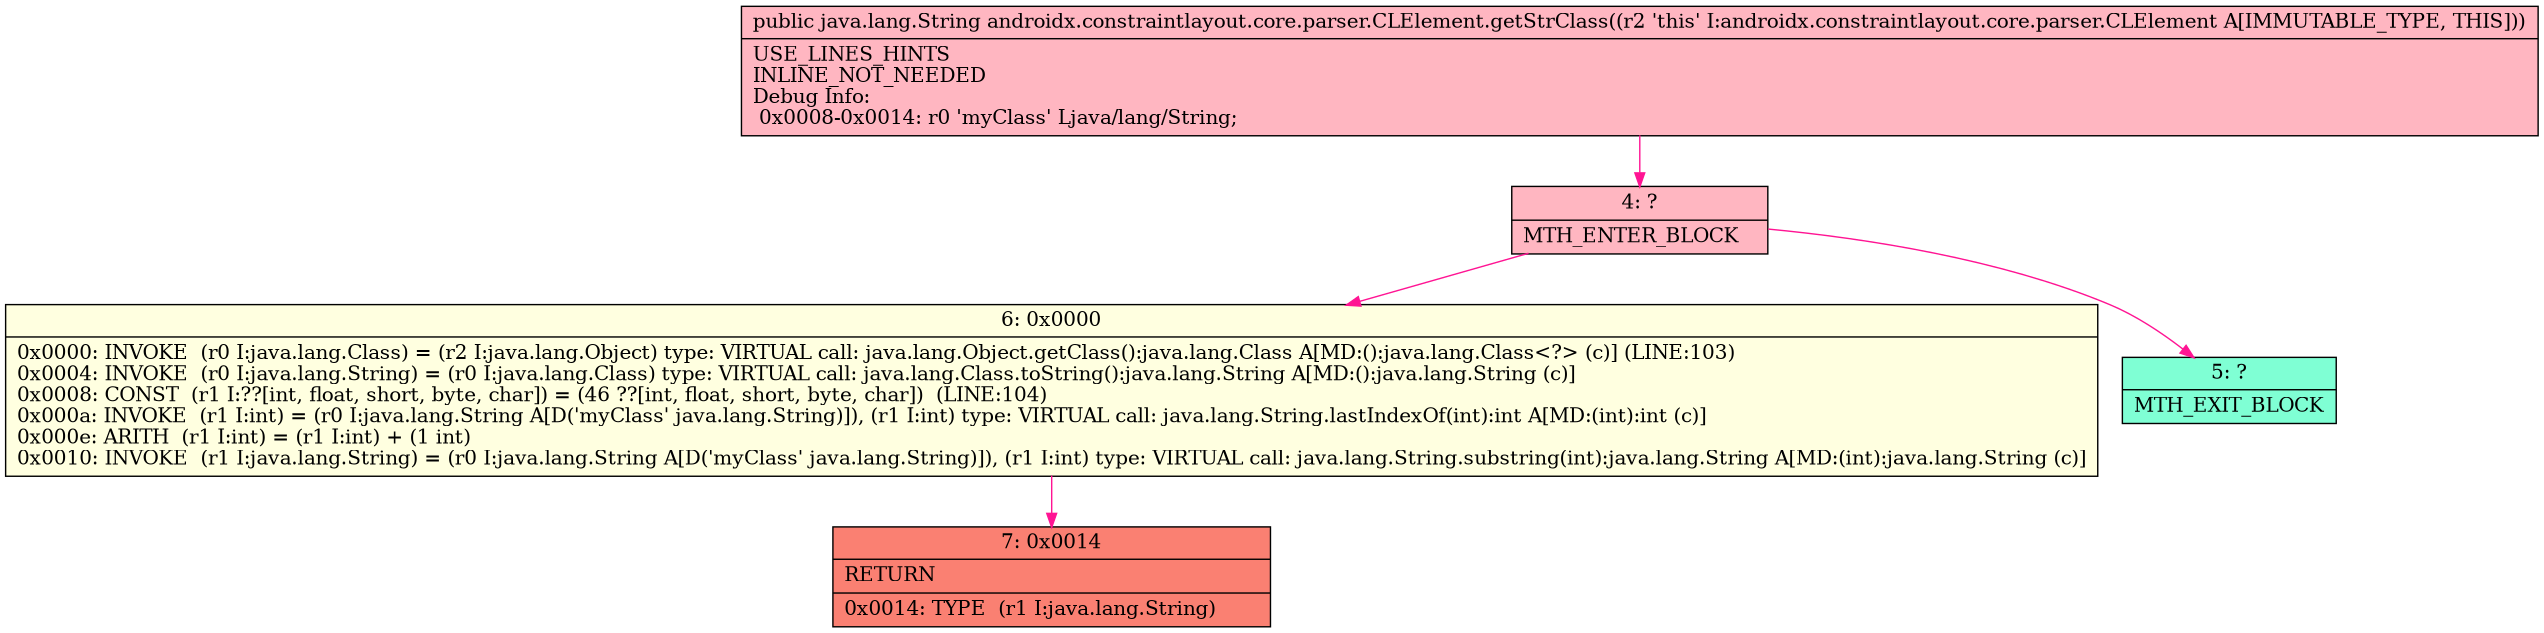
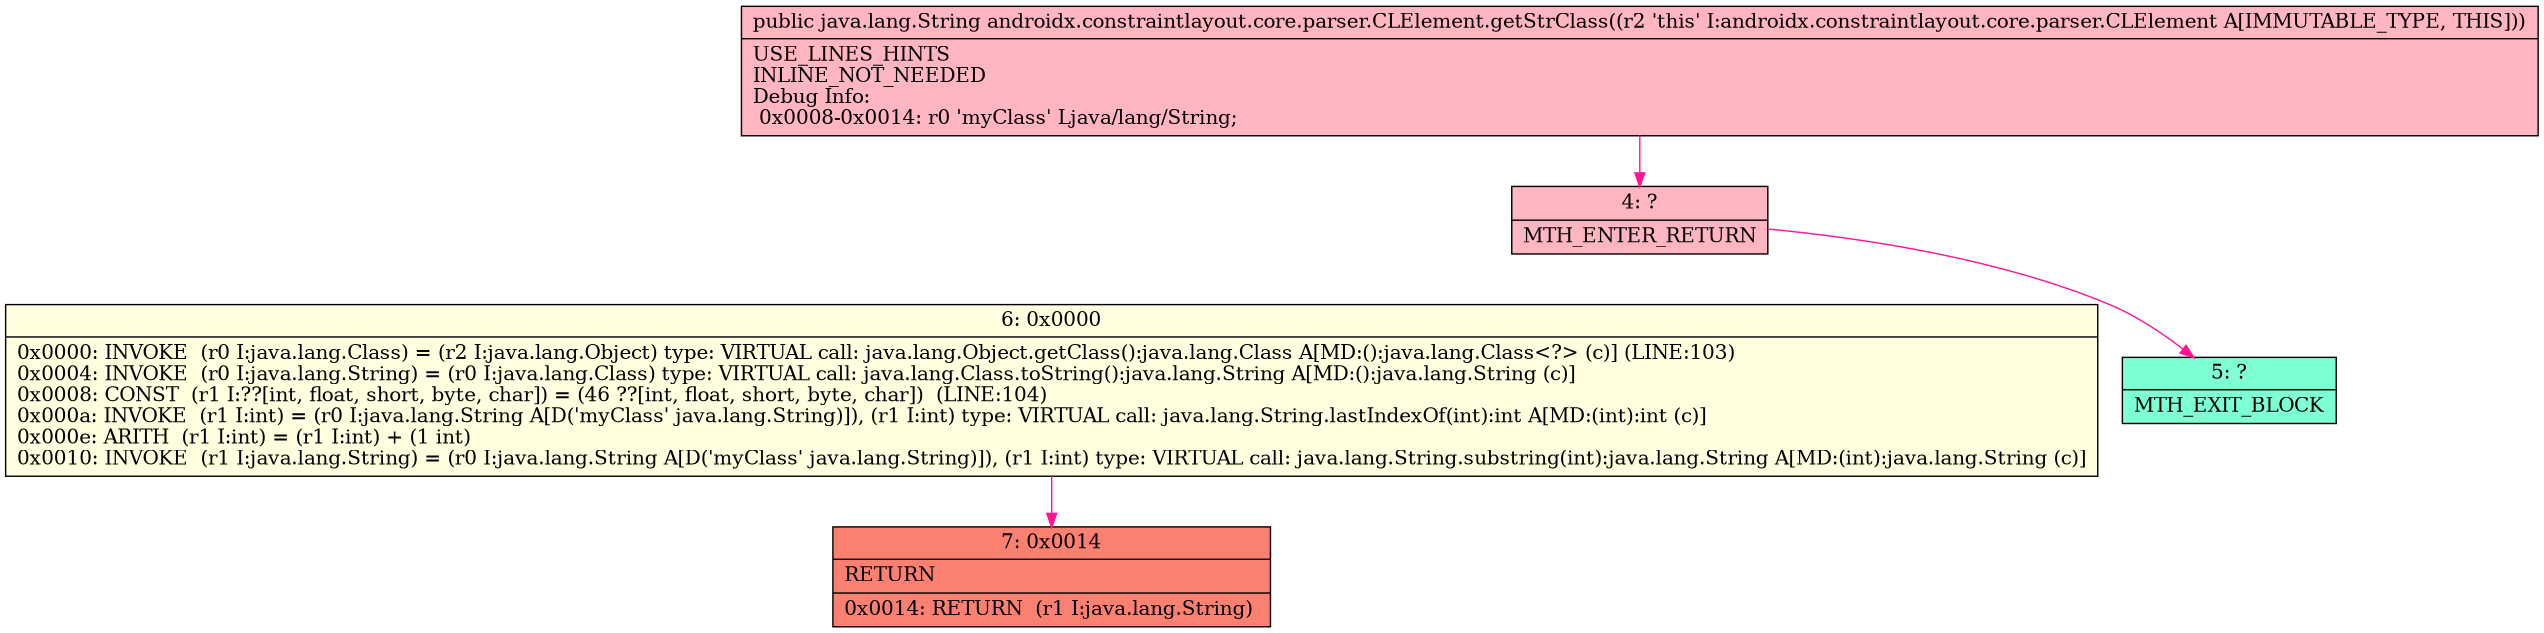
(1631, 236) -> (1640, 236)
(1444, 277) -> none
(1033, 609) -> (1052, 609)
